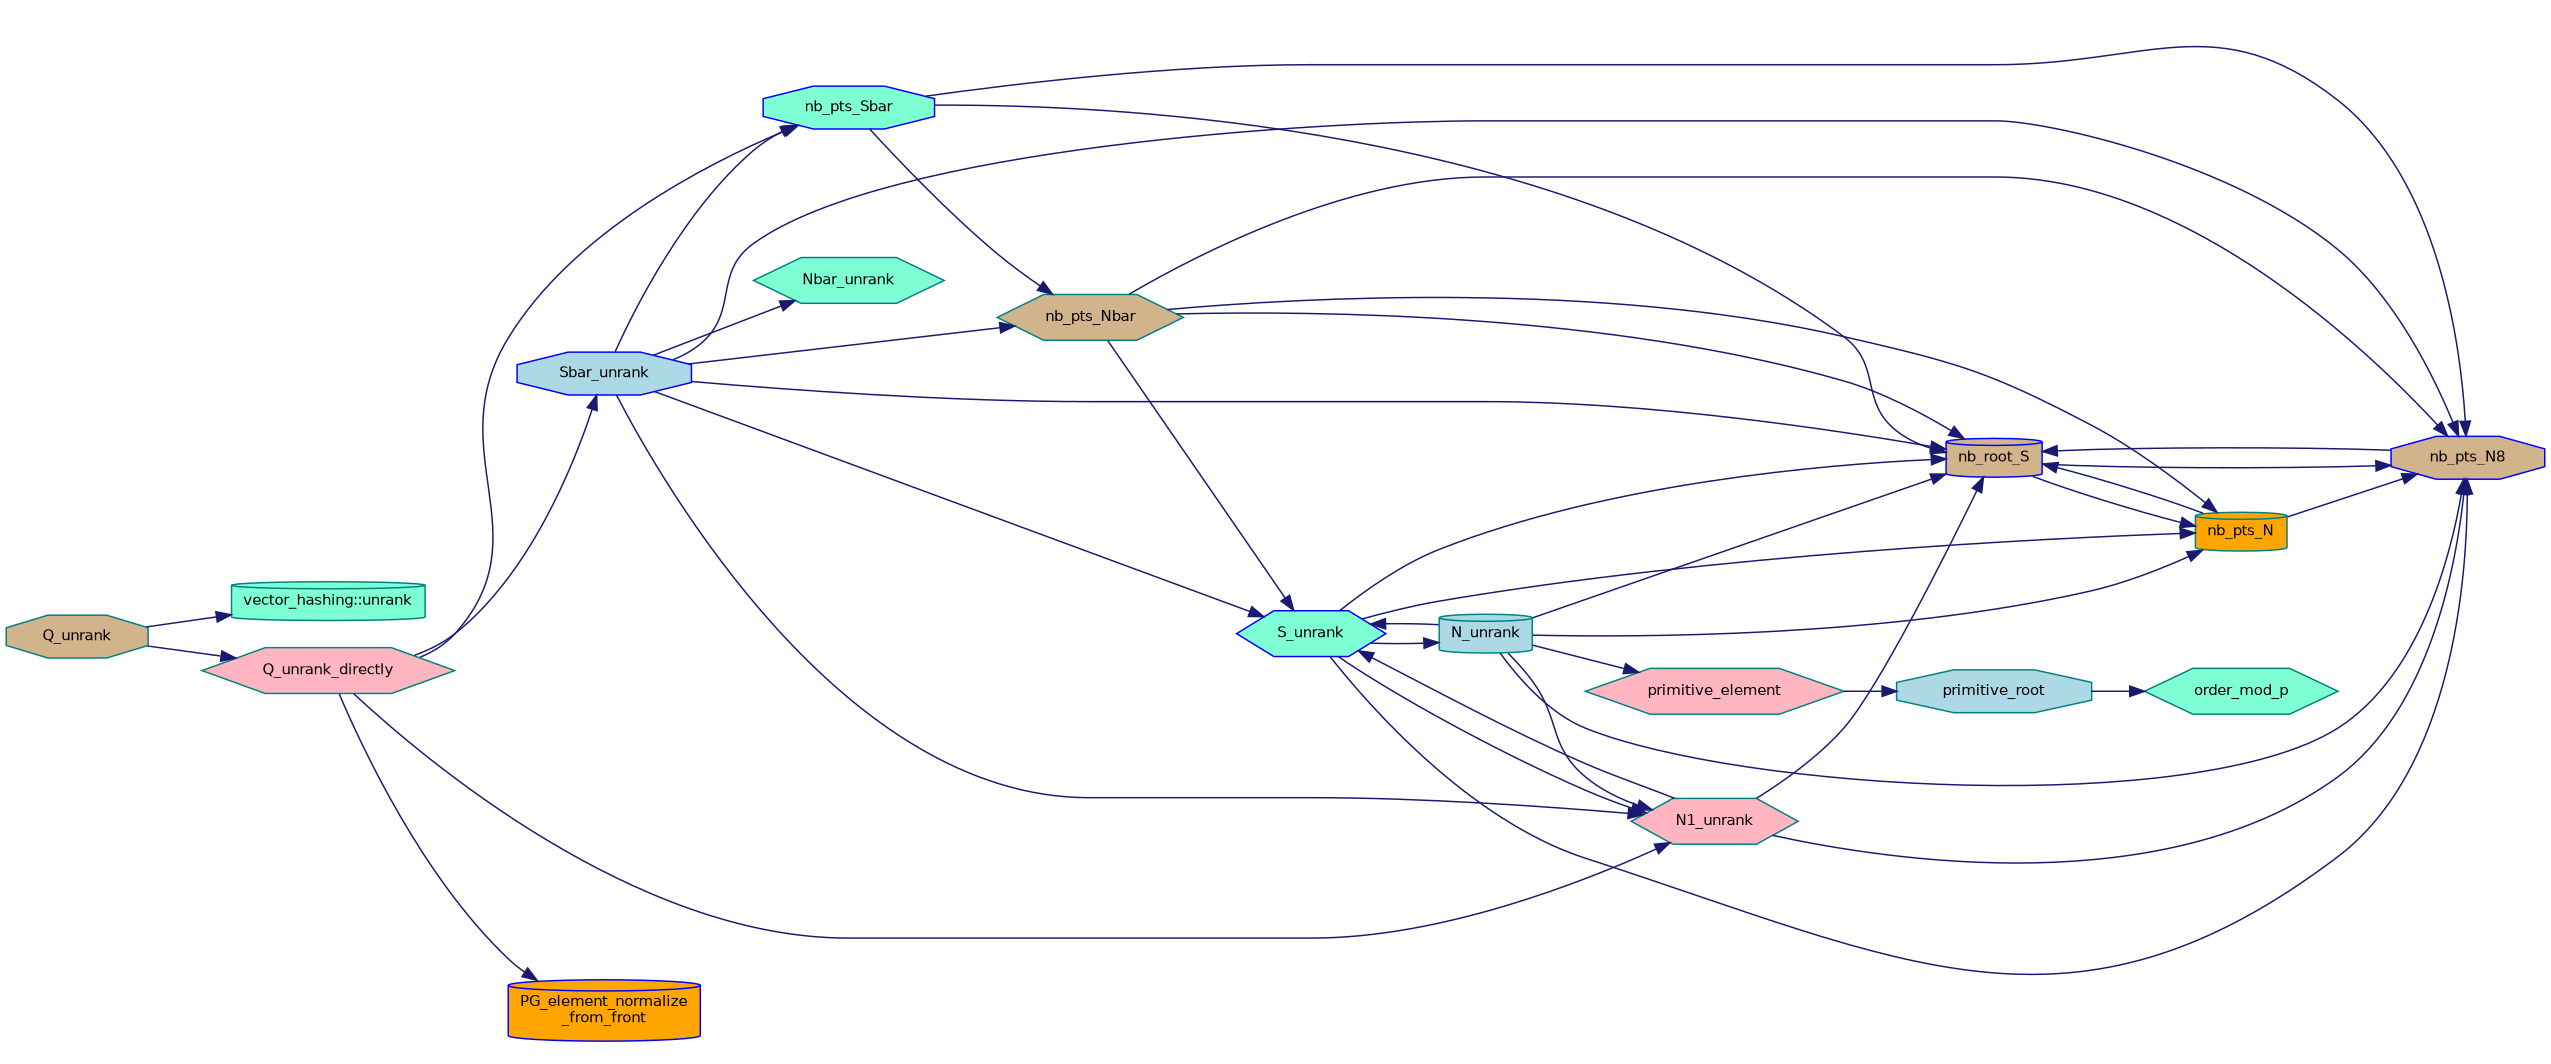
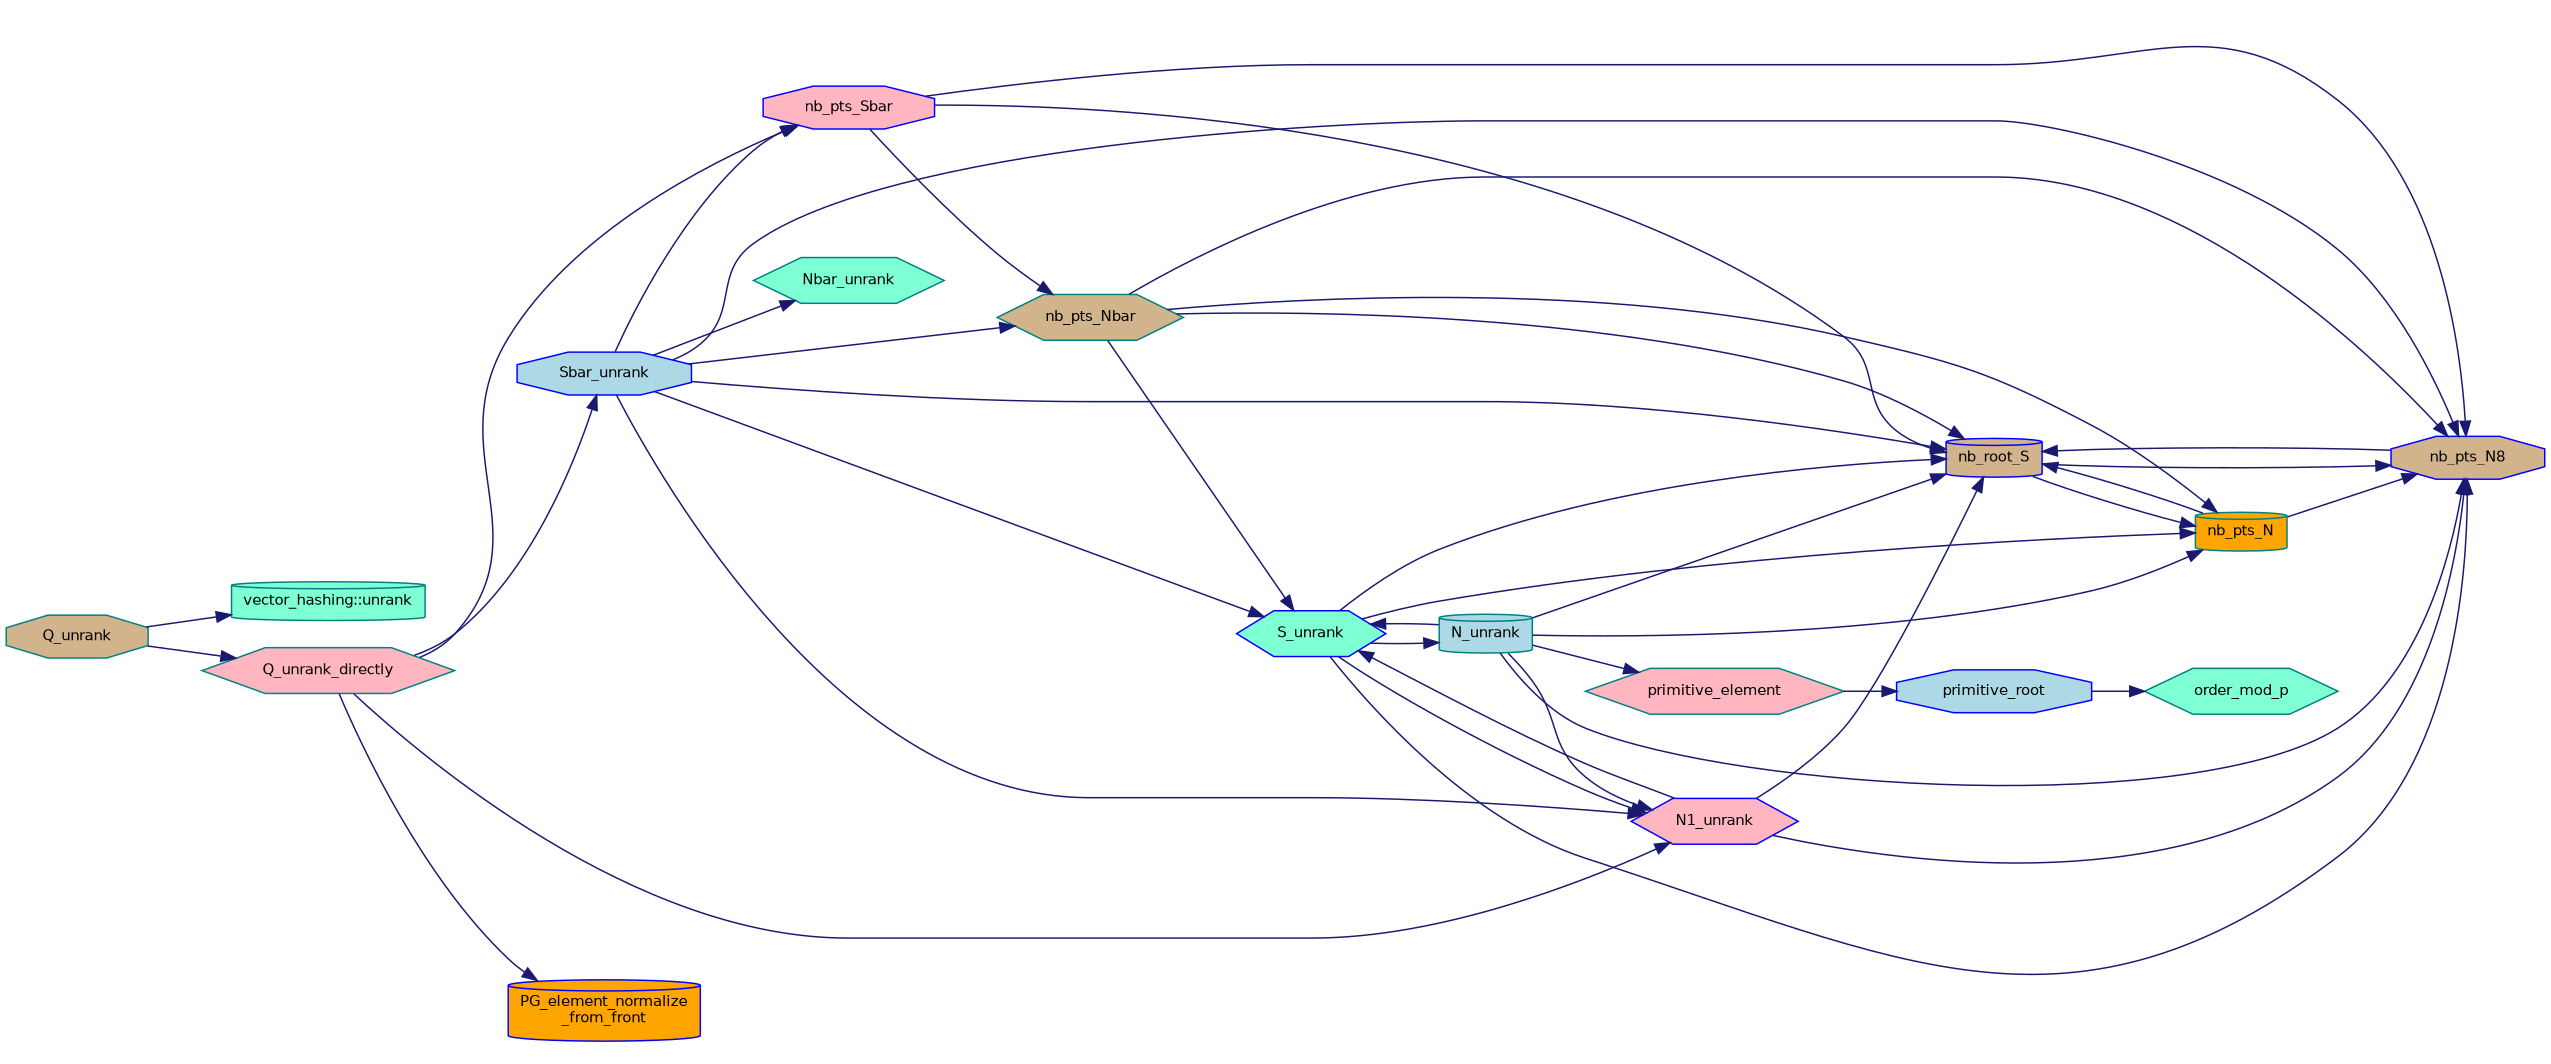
(849, 108) -> (849, 108)
(1994, 691) -> (1994, 691)
(1715, 821) -> (1715, 821)
